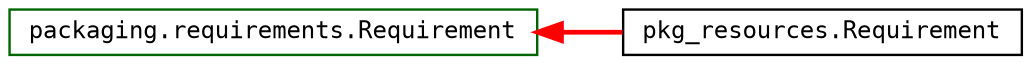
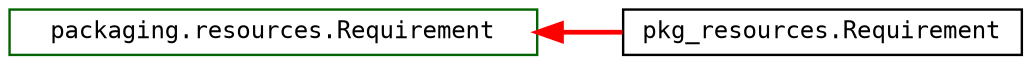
(273, 32) -> (273, 32)
